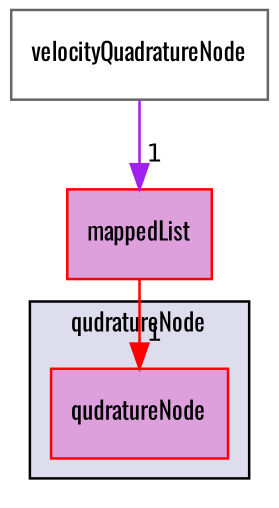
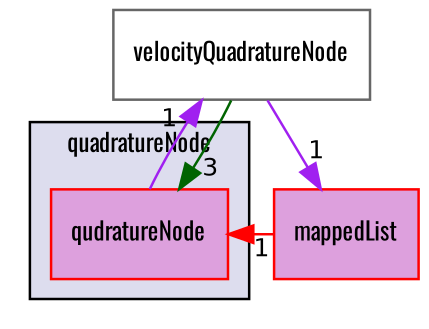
none -> (211, 138)
none -> (168, 155)
(140, 325) -> (140, 146)
